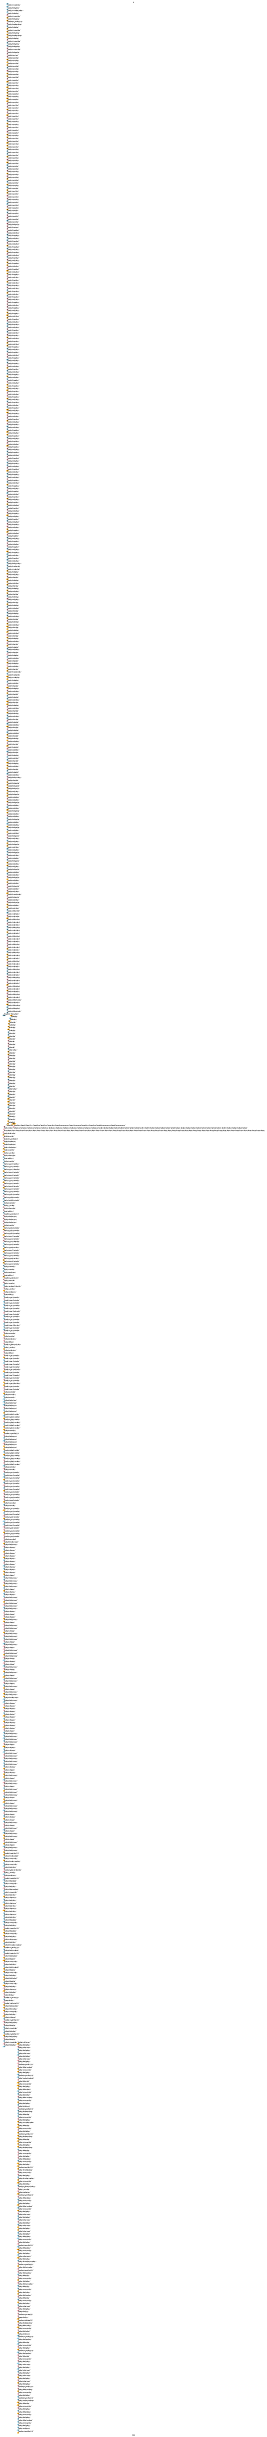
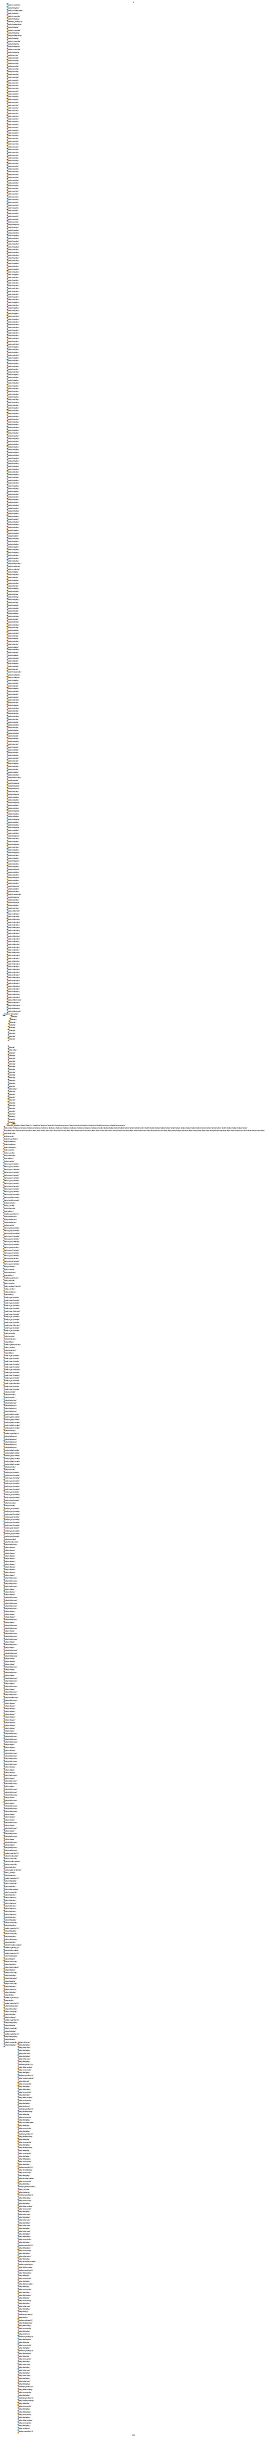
(8, 1043) -> none
